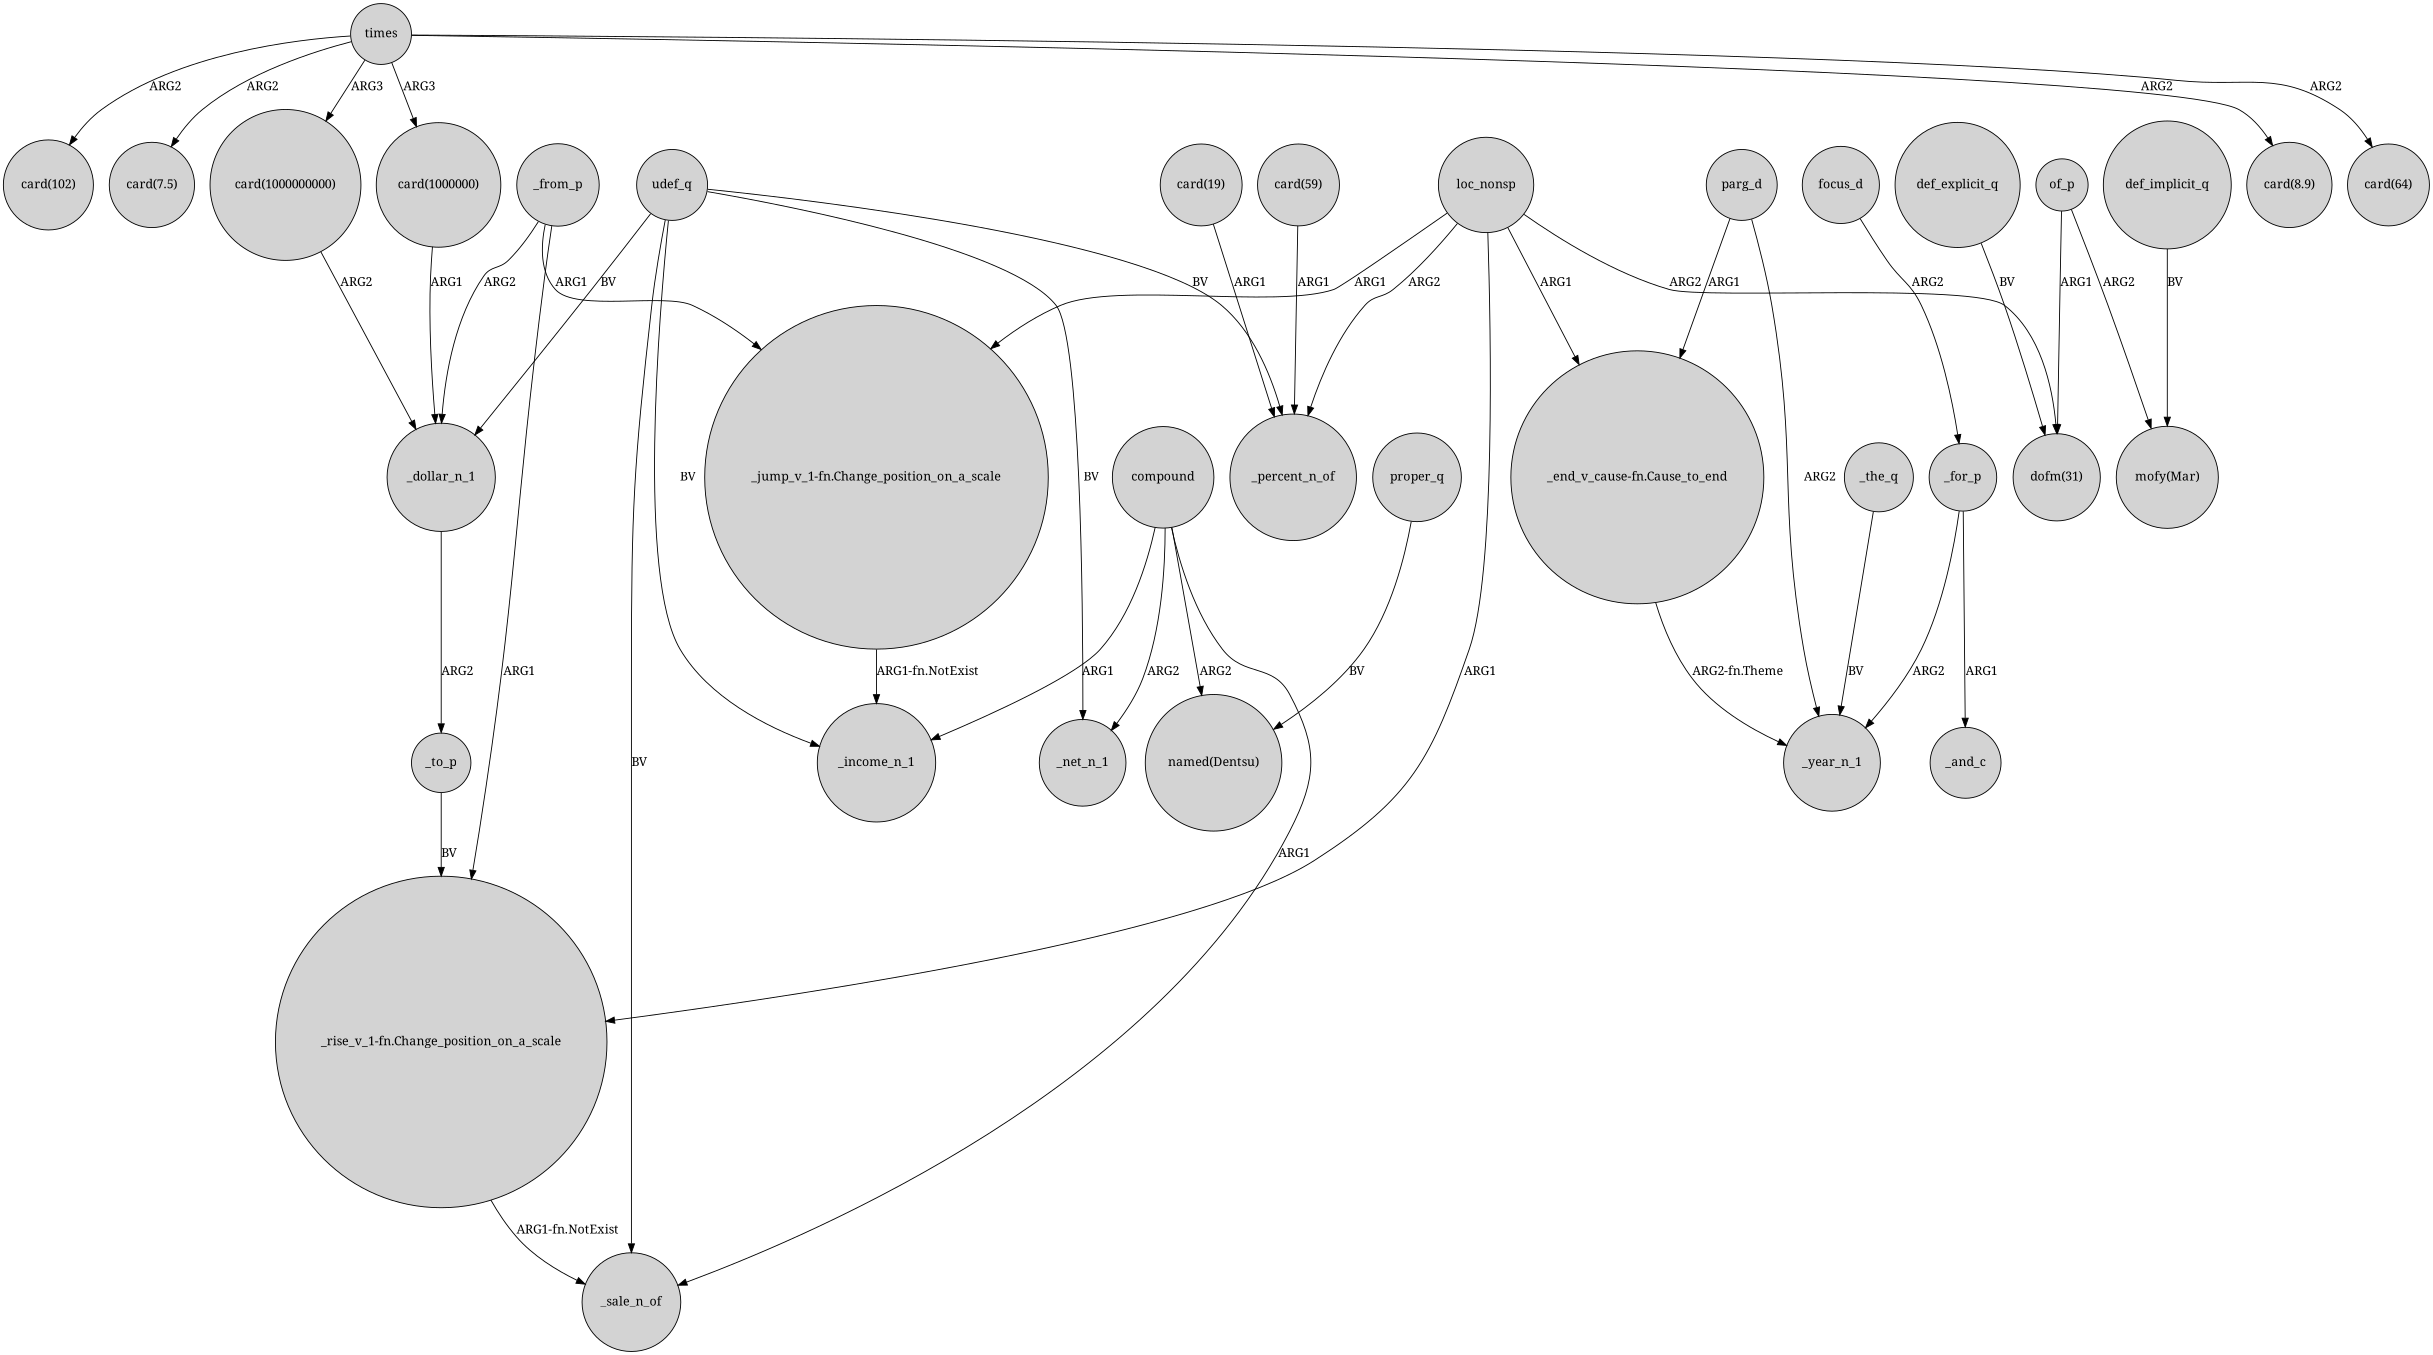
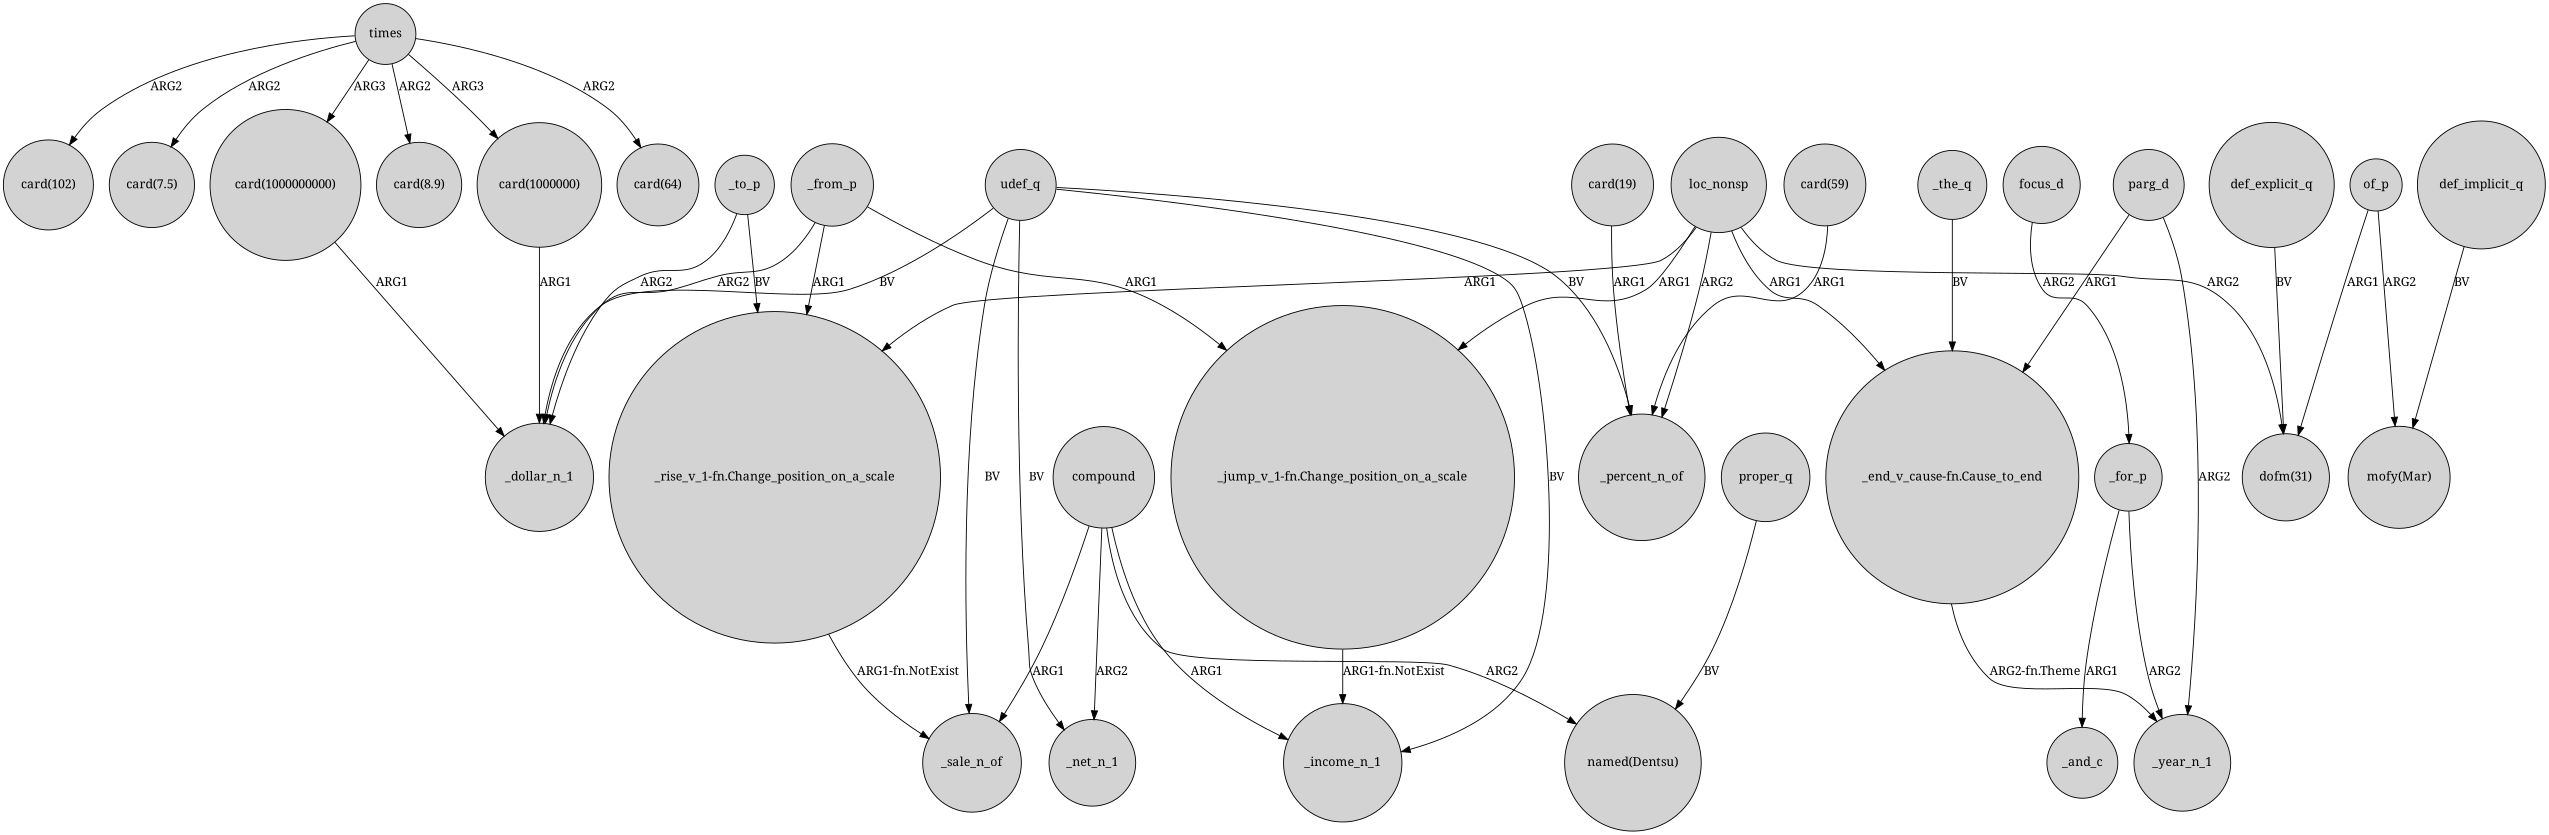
(357, 283) -> (392, 283)
(1857, 609) -> (1952, 281)
(441, 628) -> (620, 287)
